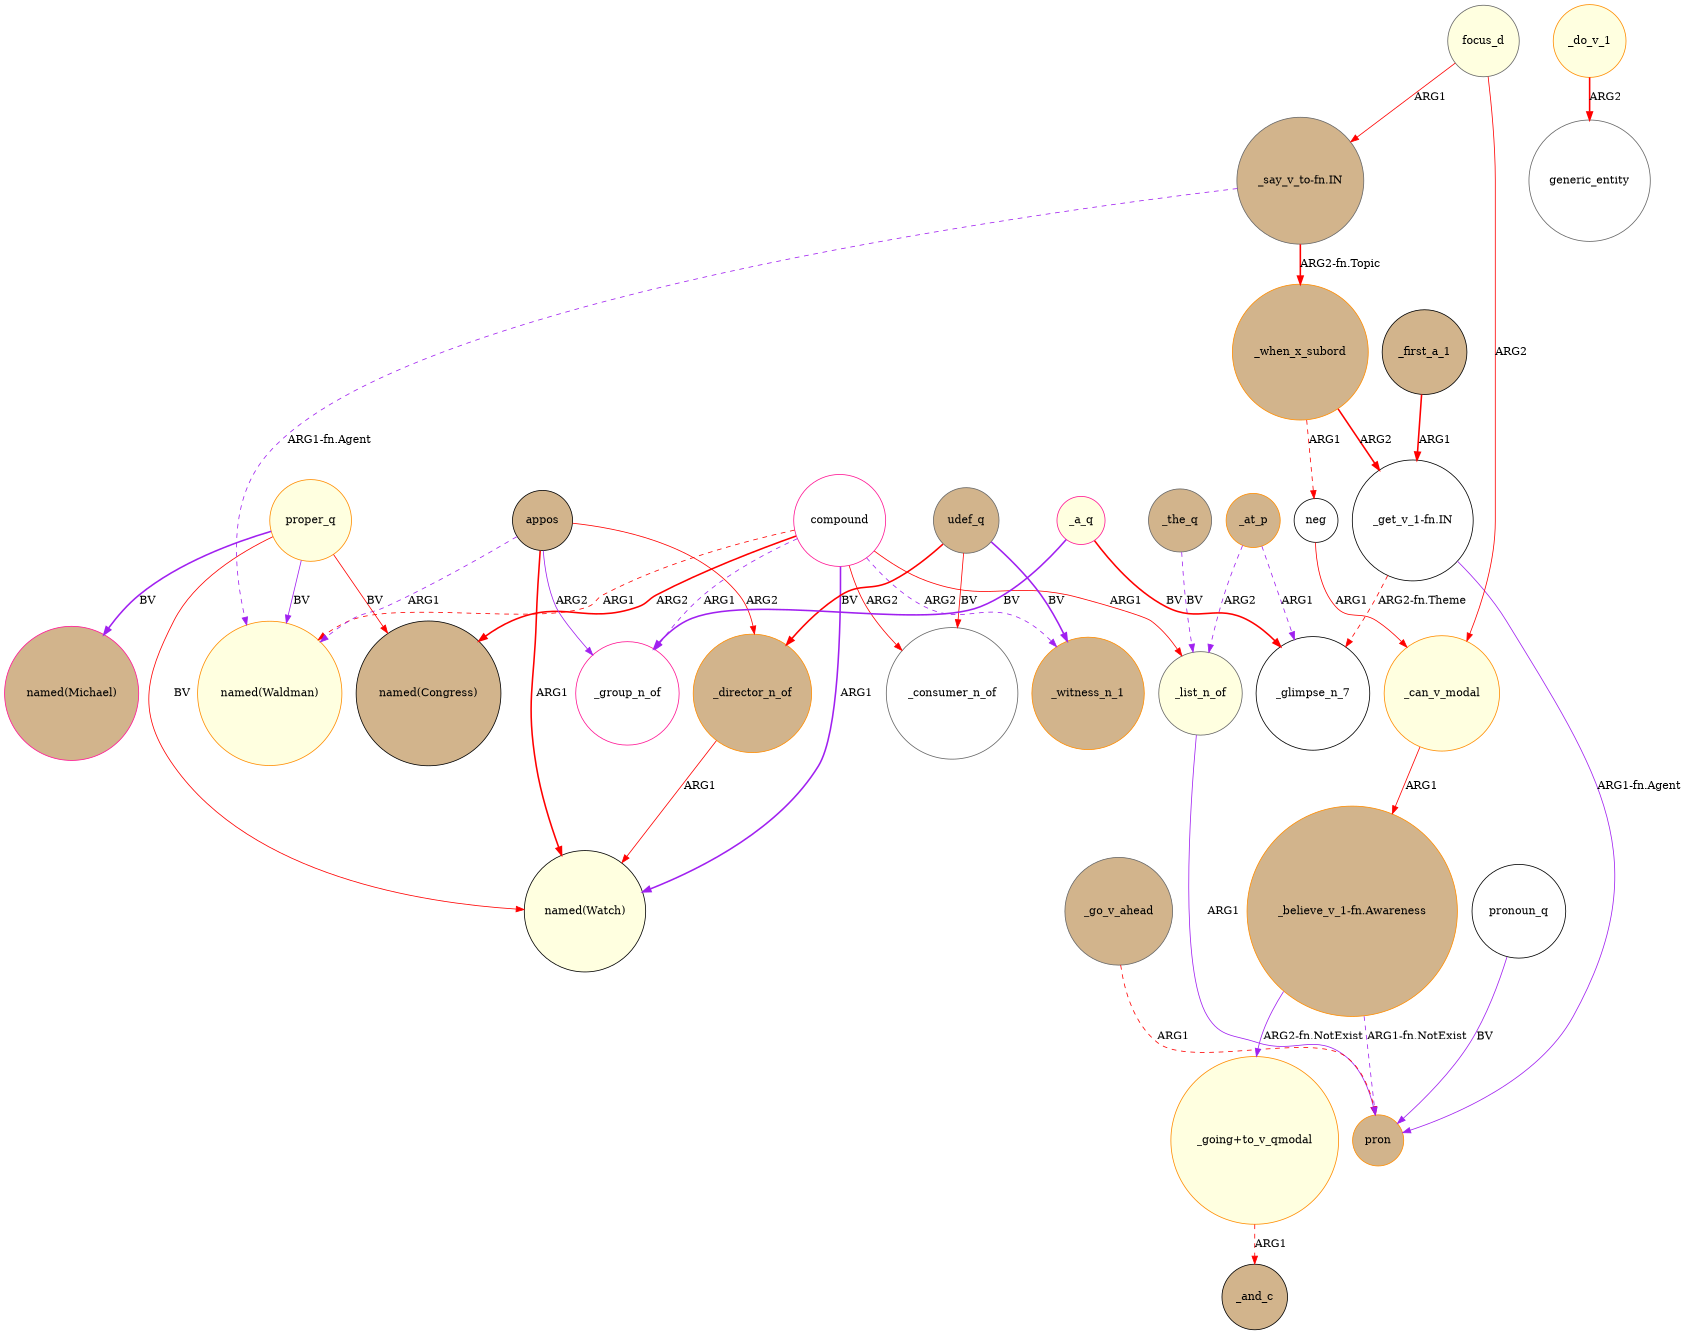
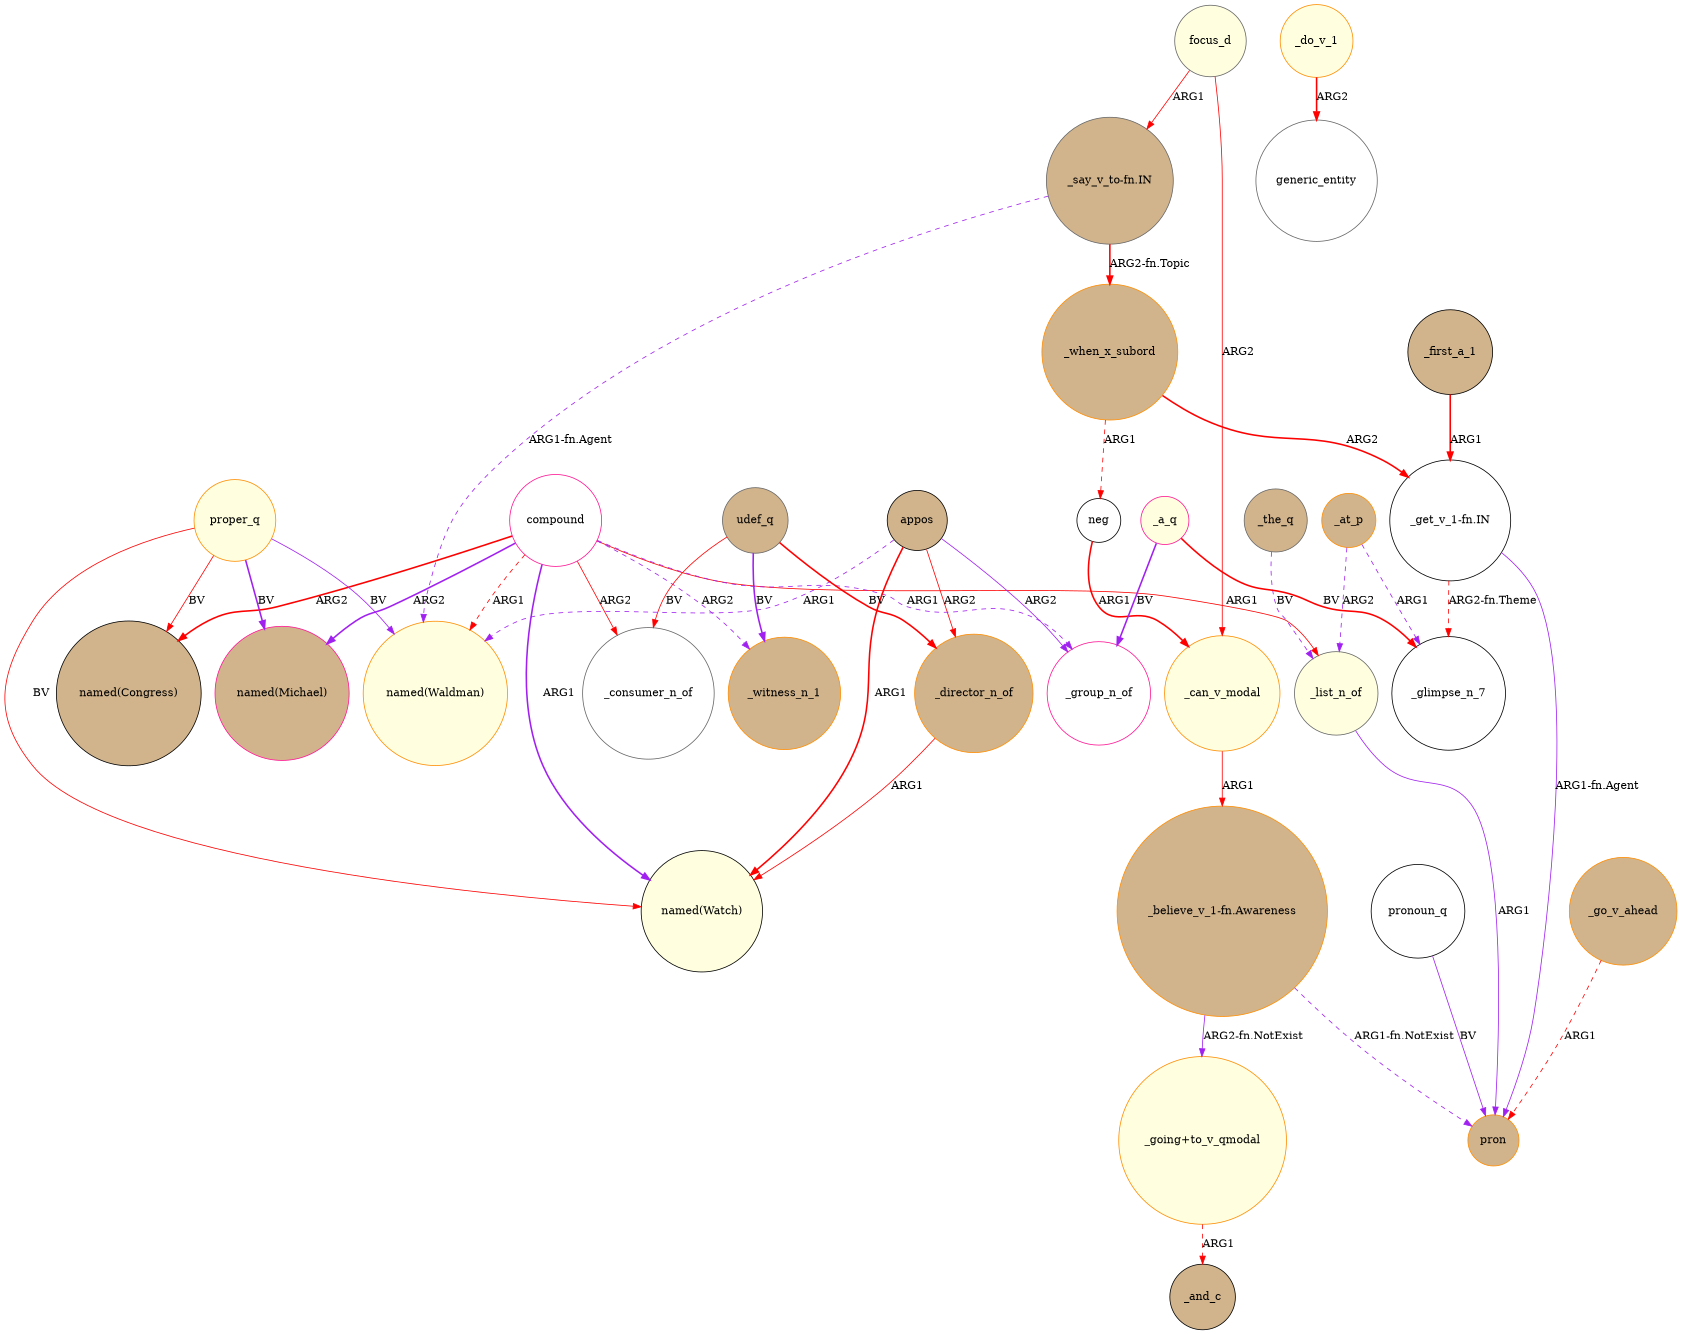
none -> (419, 593)
(1339, 609) -> (1110, 615)
(1119, 911) -> (1623, 911)
